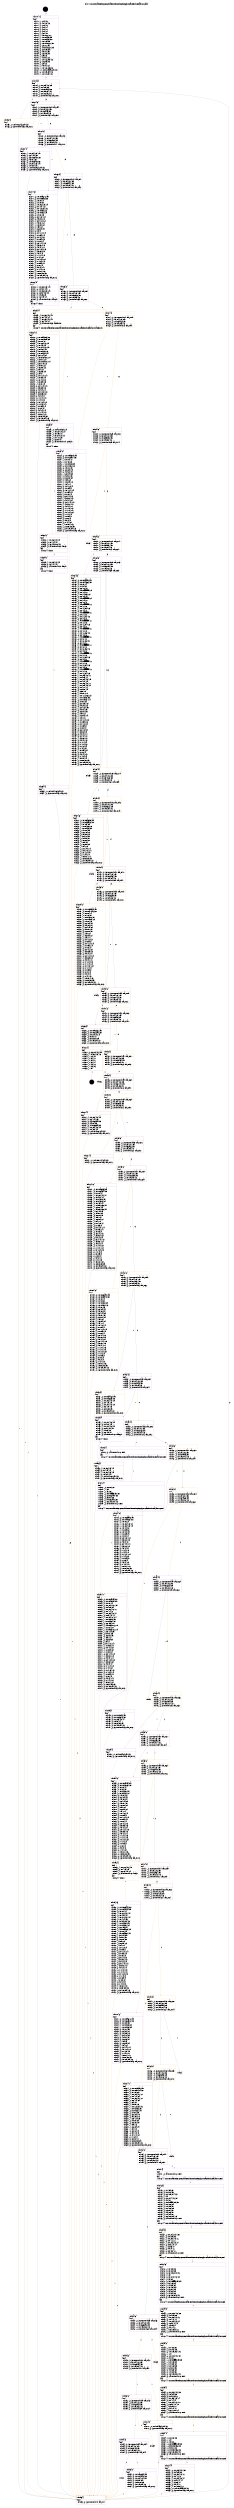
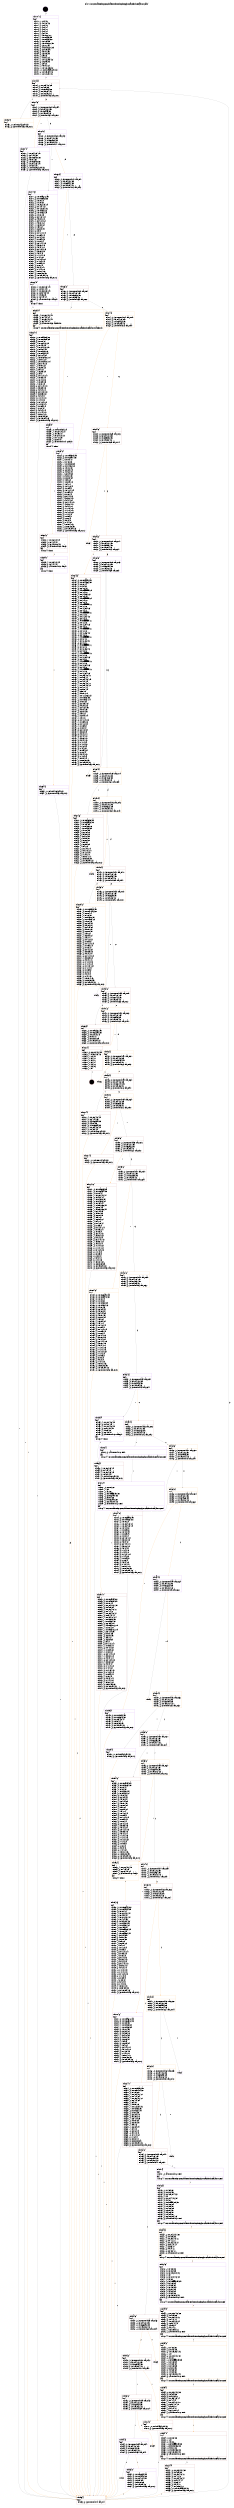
(110, 1403) -> none
